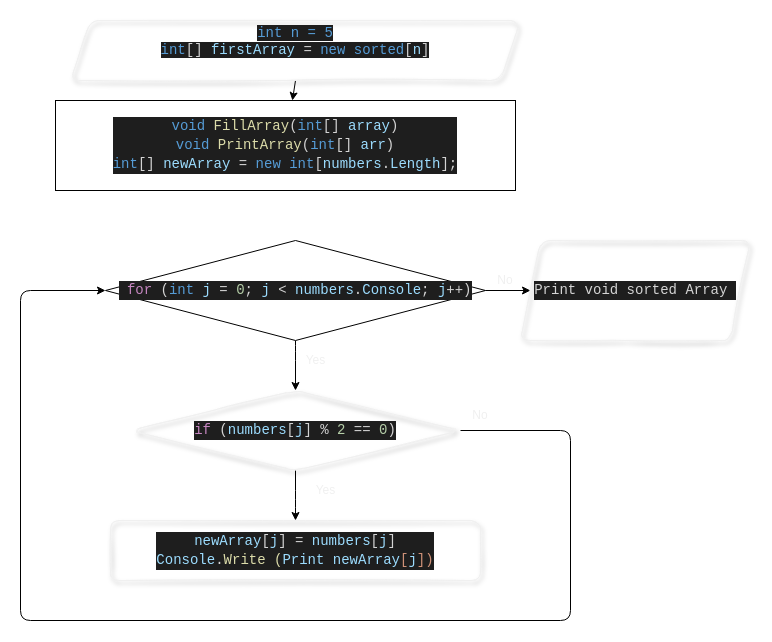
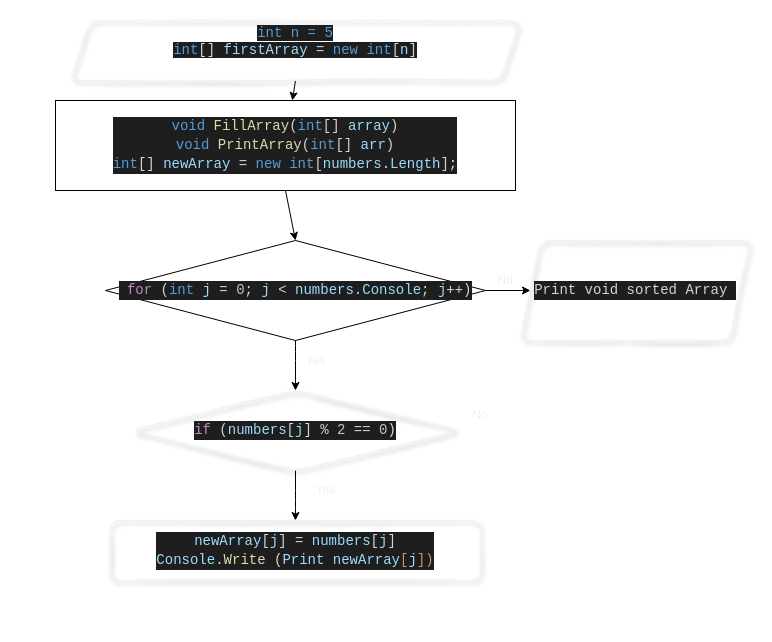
(296, 51) -> (296, 51)
none -> (290, 212)
(242, 621) -> none
